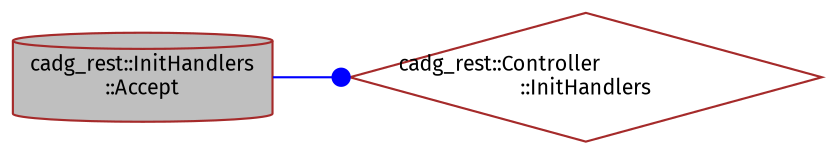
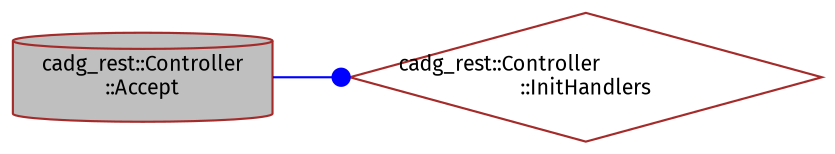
(143, 77) -> (143, 77)
